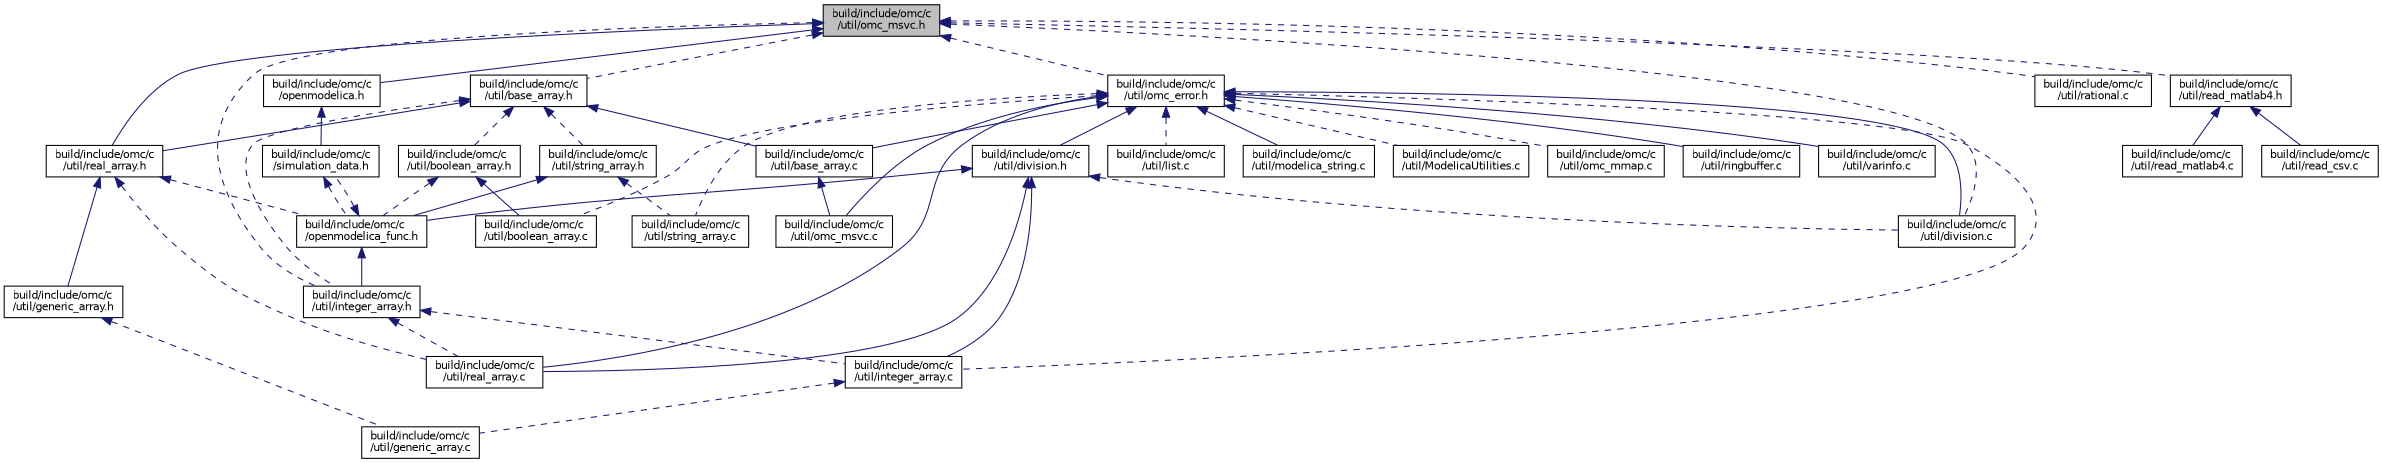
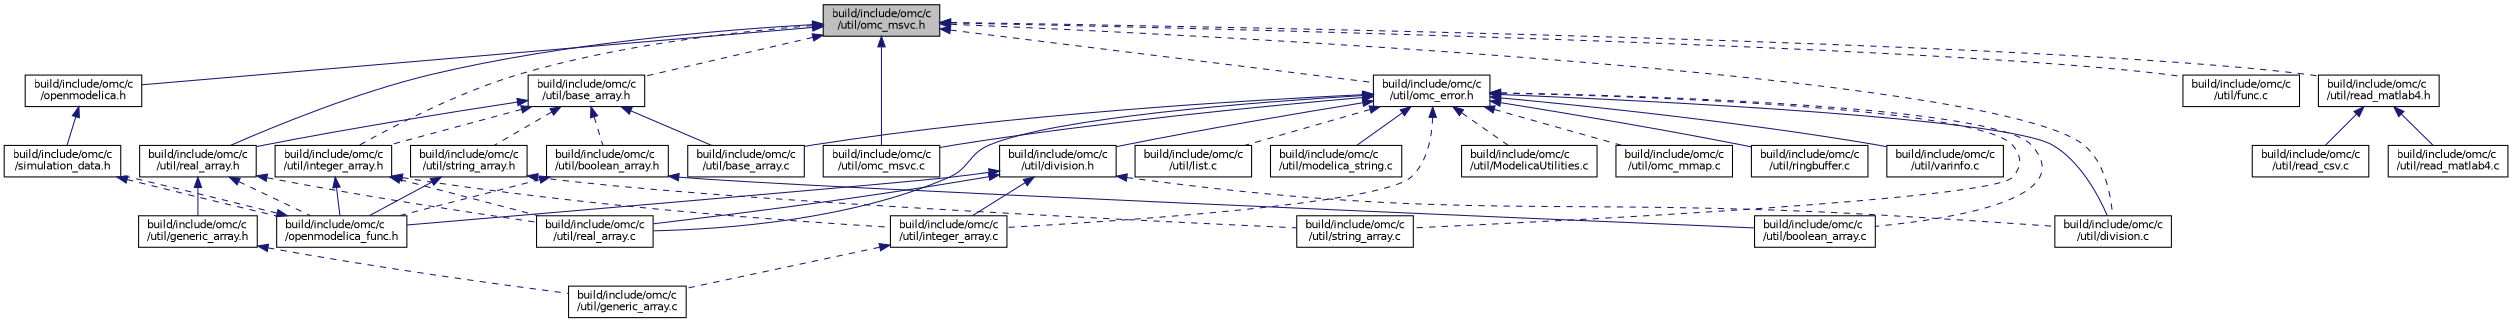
(2093, 91) -> (2241, 91)
(826, 201) -> (881, 96)
(362, 272) -> (338, 202)
